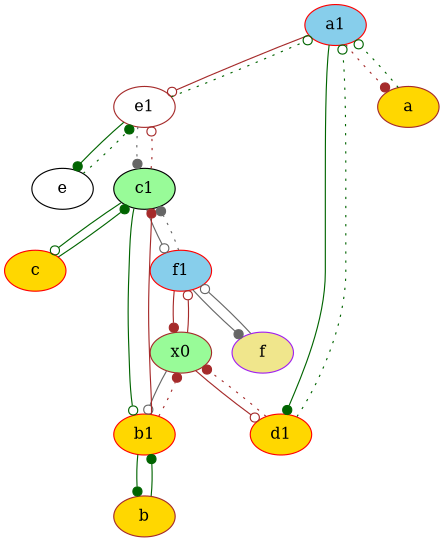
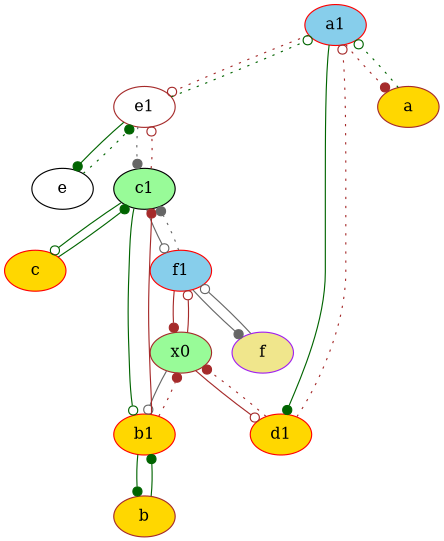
(242, 62) -> (242, 62)
(346, 240) -> (346, 240)
